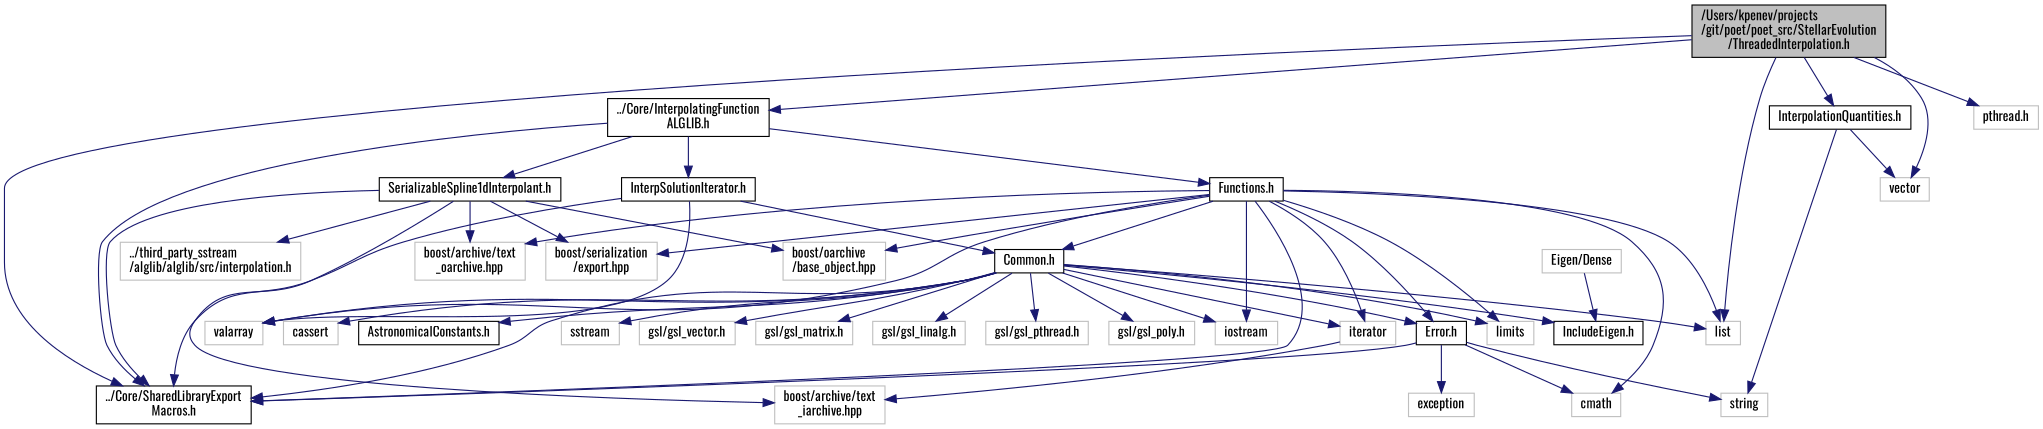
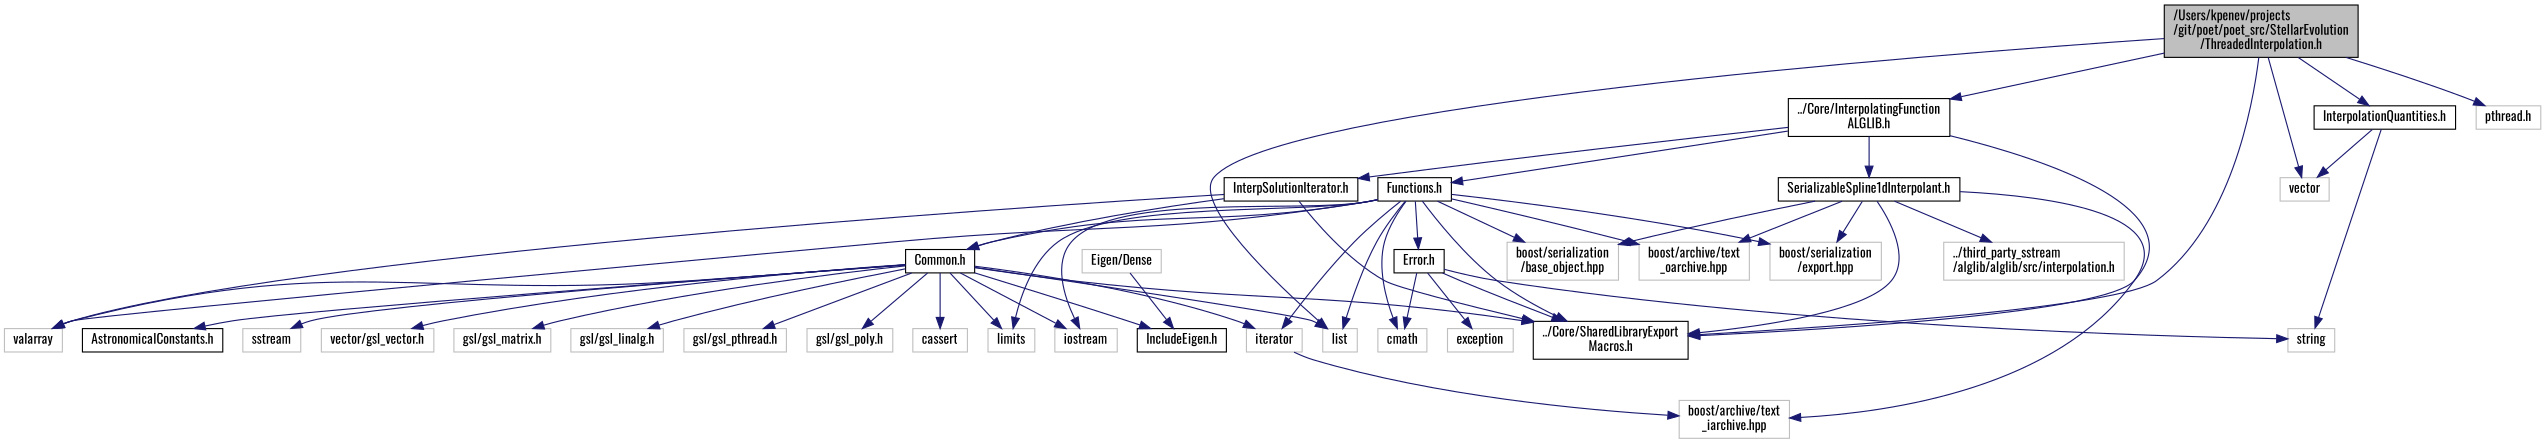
(834, 261) -> (1563, 261)
(1235, 289) -> none
(687, 333) -> (378, 340)
